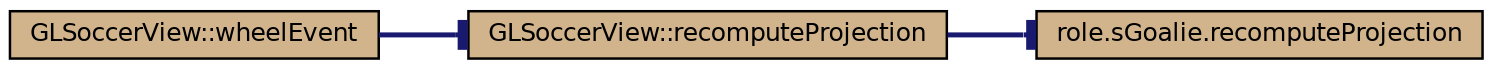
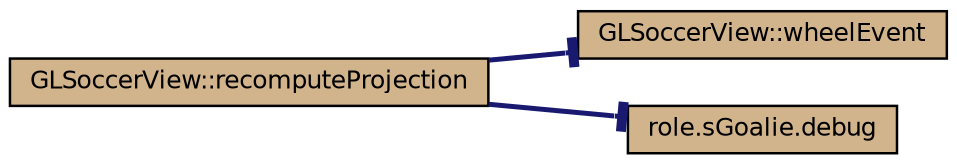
(417, 35) -> (527, 57)
(1260, 35) -> (762, 130)
